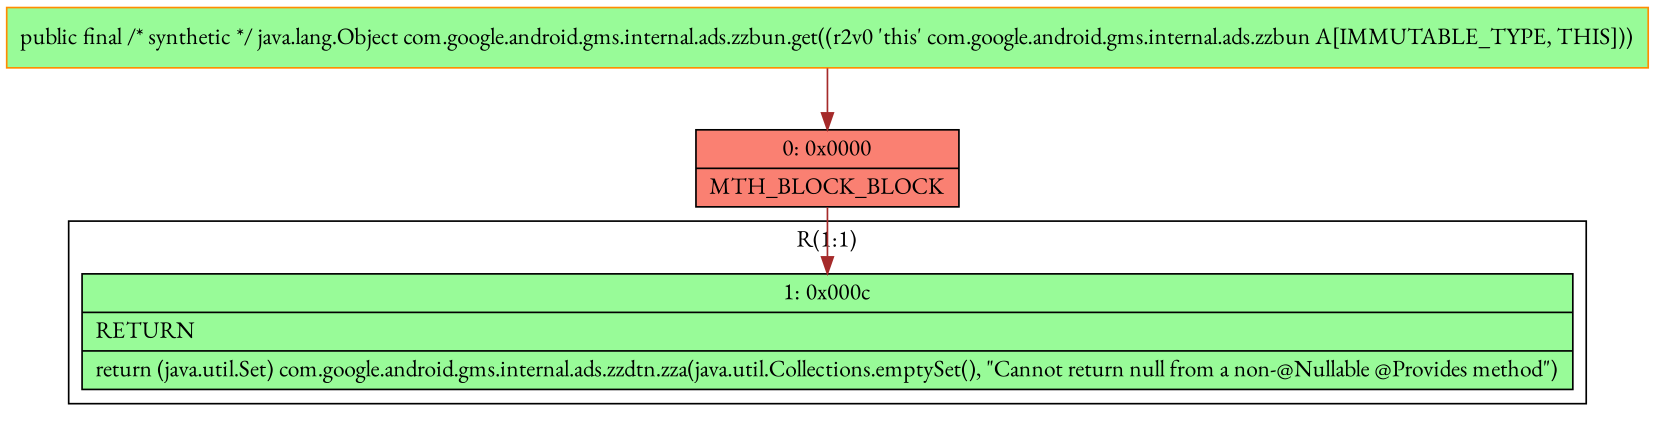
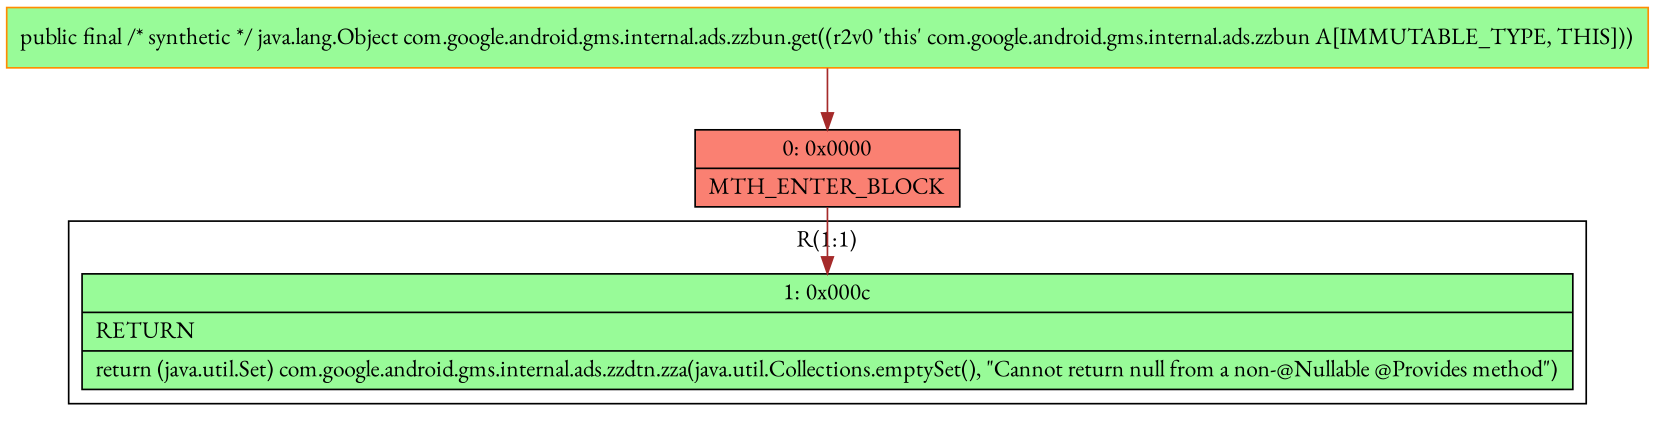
(827, 187) -> (827, 187)
